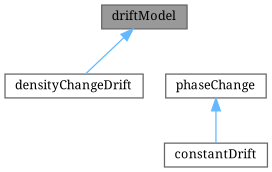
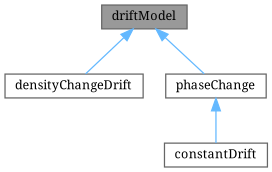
none -> (185, 56)
